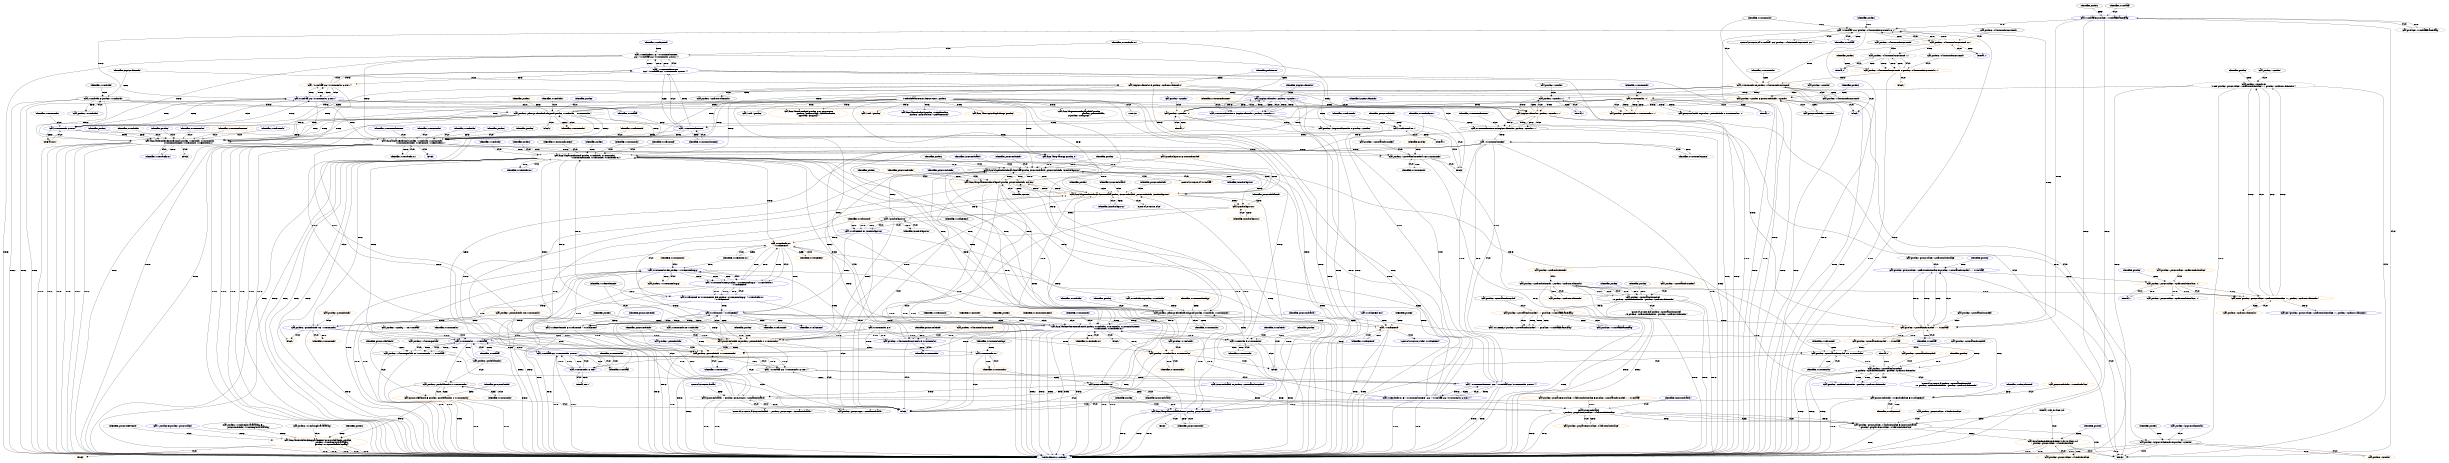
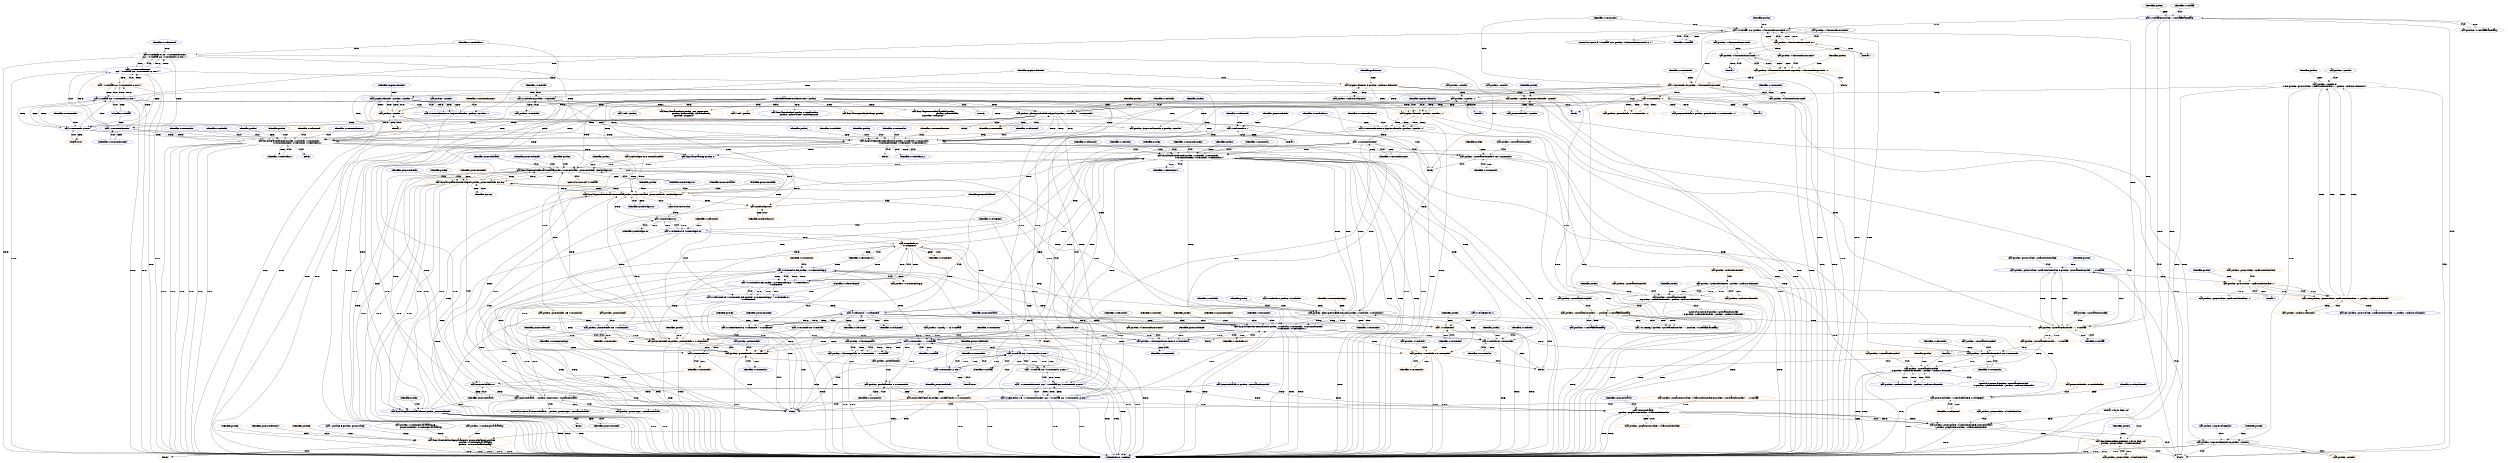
(1069, 212) -> (673, 212)
(1420, 341) -> none
(703, 385) -> none
none -> (302, 426)
